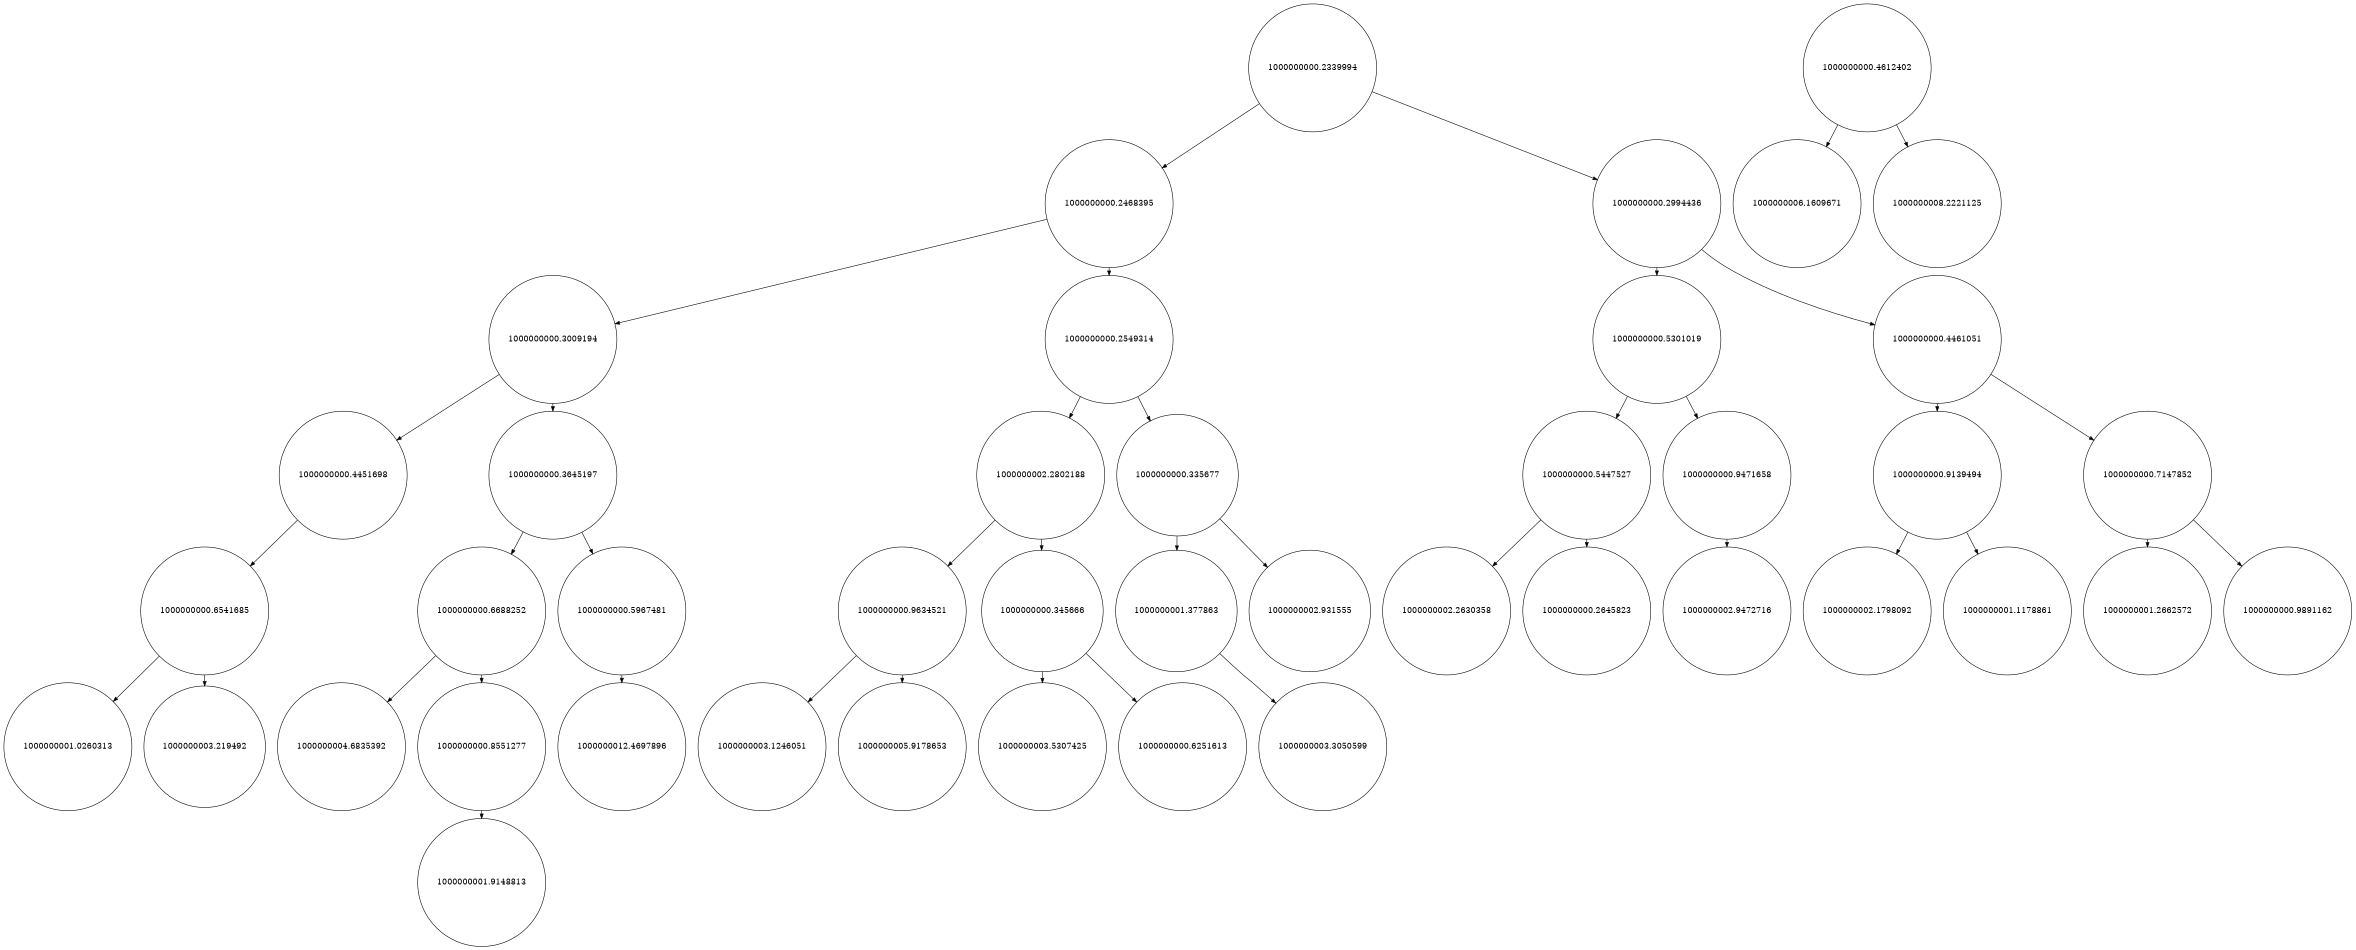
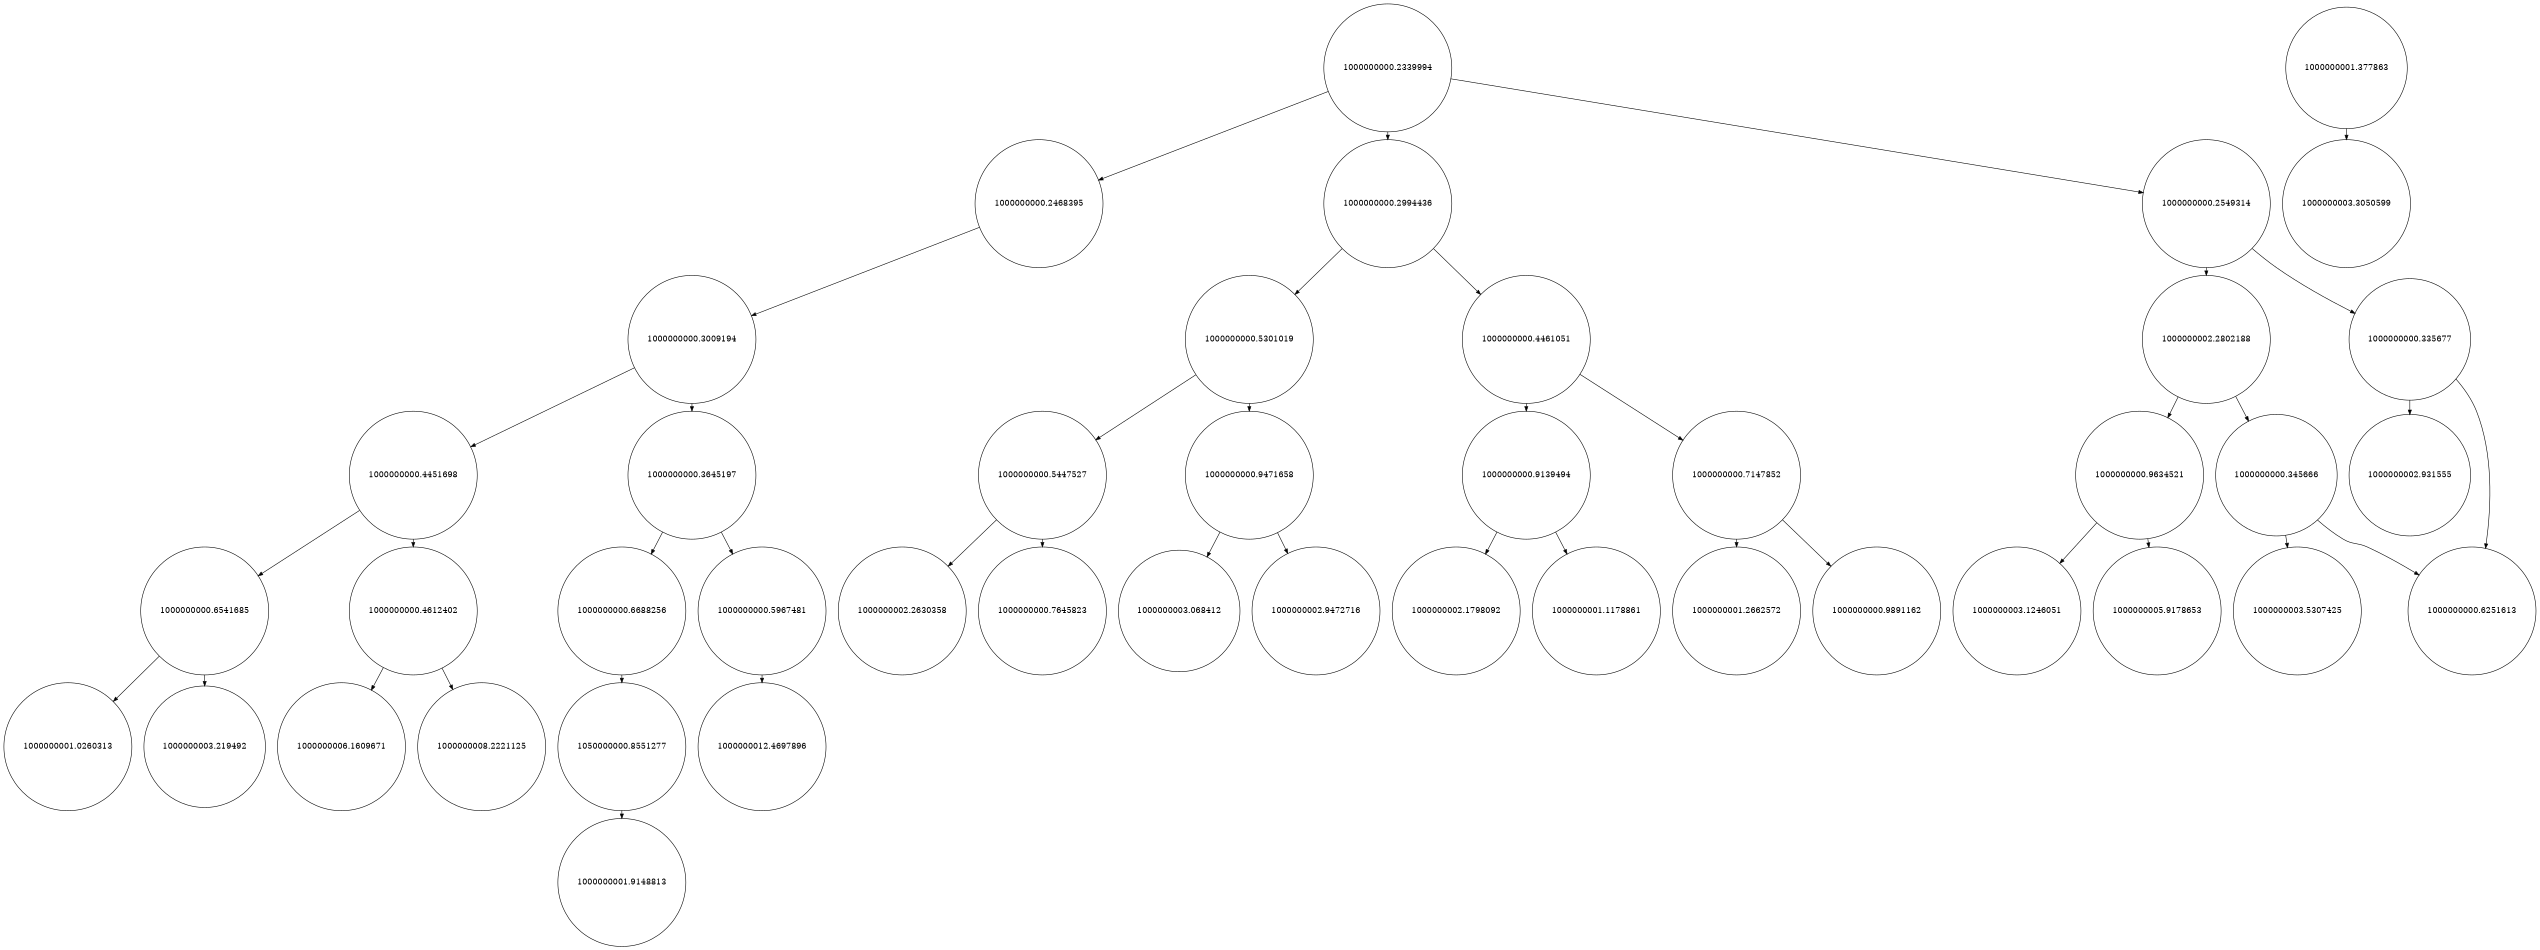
(1109, 269) -> (1795, 135)
none -> (413, 541)
(1177, 541) -> (2488, 458)
(482, 611) -> (622, 611)
none -> (1179, 611)
(1587, 611) -> (1042, 611)
(341, 747) -> none
(482, 747) -> (622, 747)
